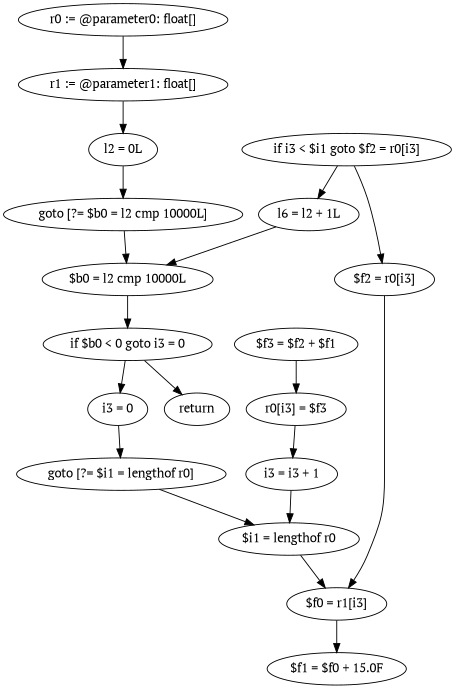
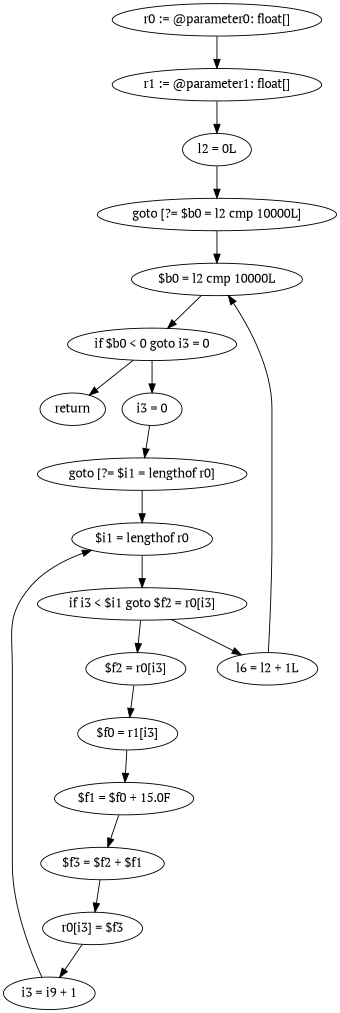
(292, 474) -> (49, 993)
(310, 568) -> (142, 567)
none -> (115, 827)
